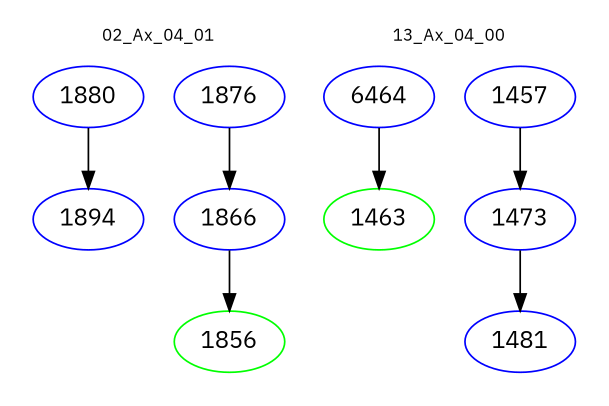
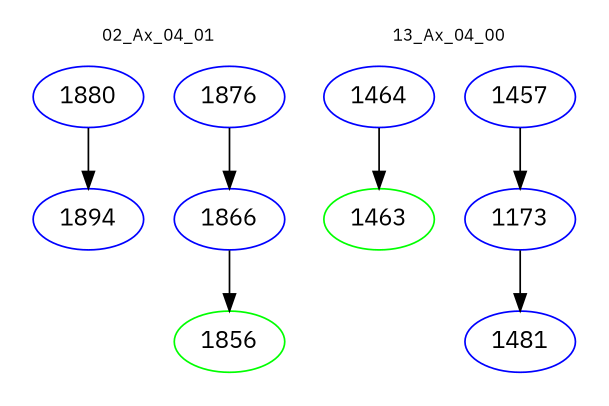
(379, 97) -> (379, 97)
(520, 219) -> (520, 219)
